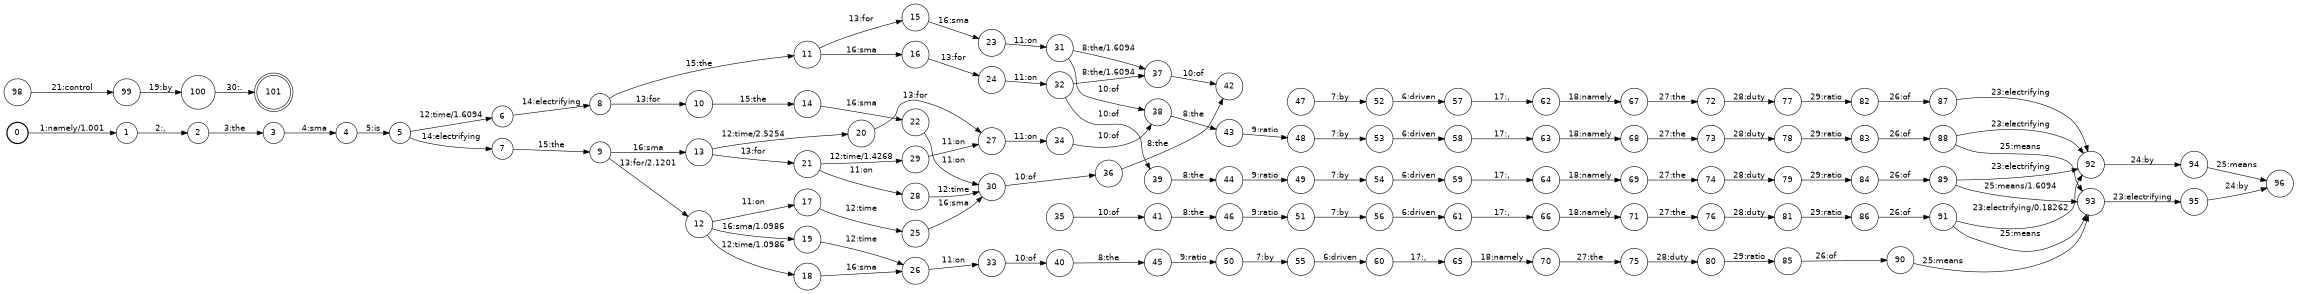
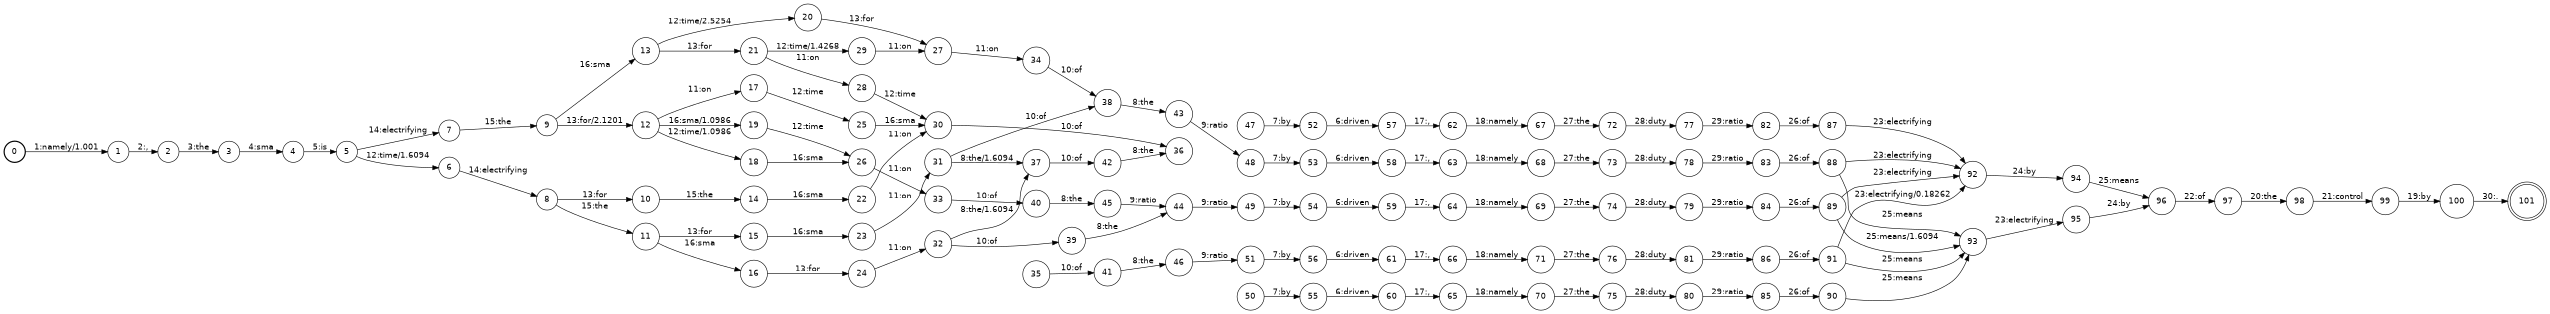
(1178, 145) -> (1140, 158)
none -> (2228, 201)
(1191, 262) -> (1140, 205)
